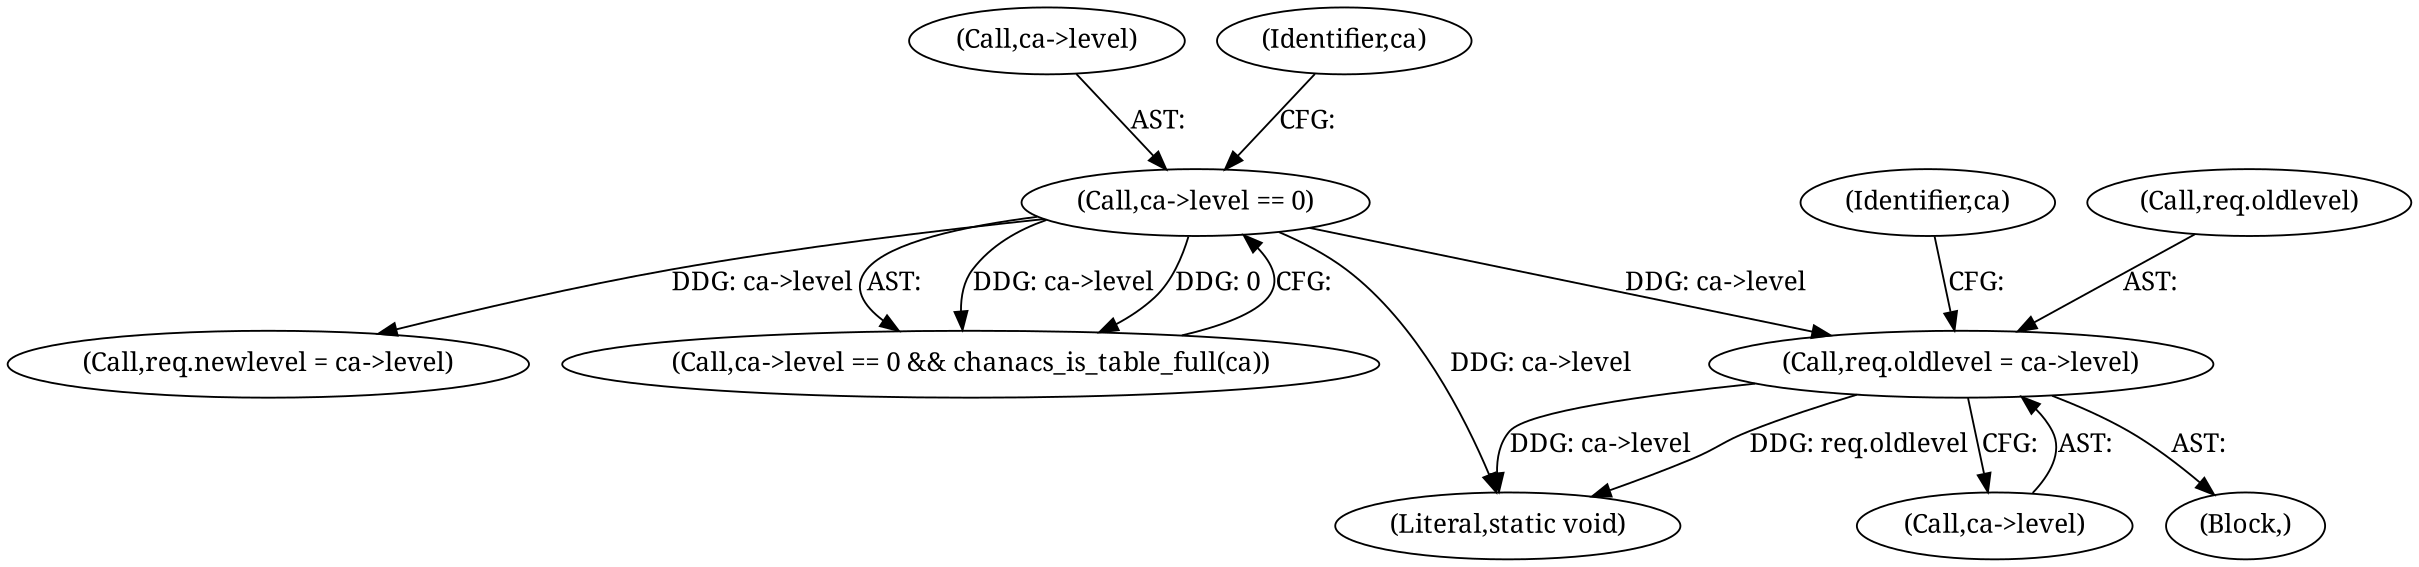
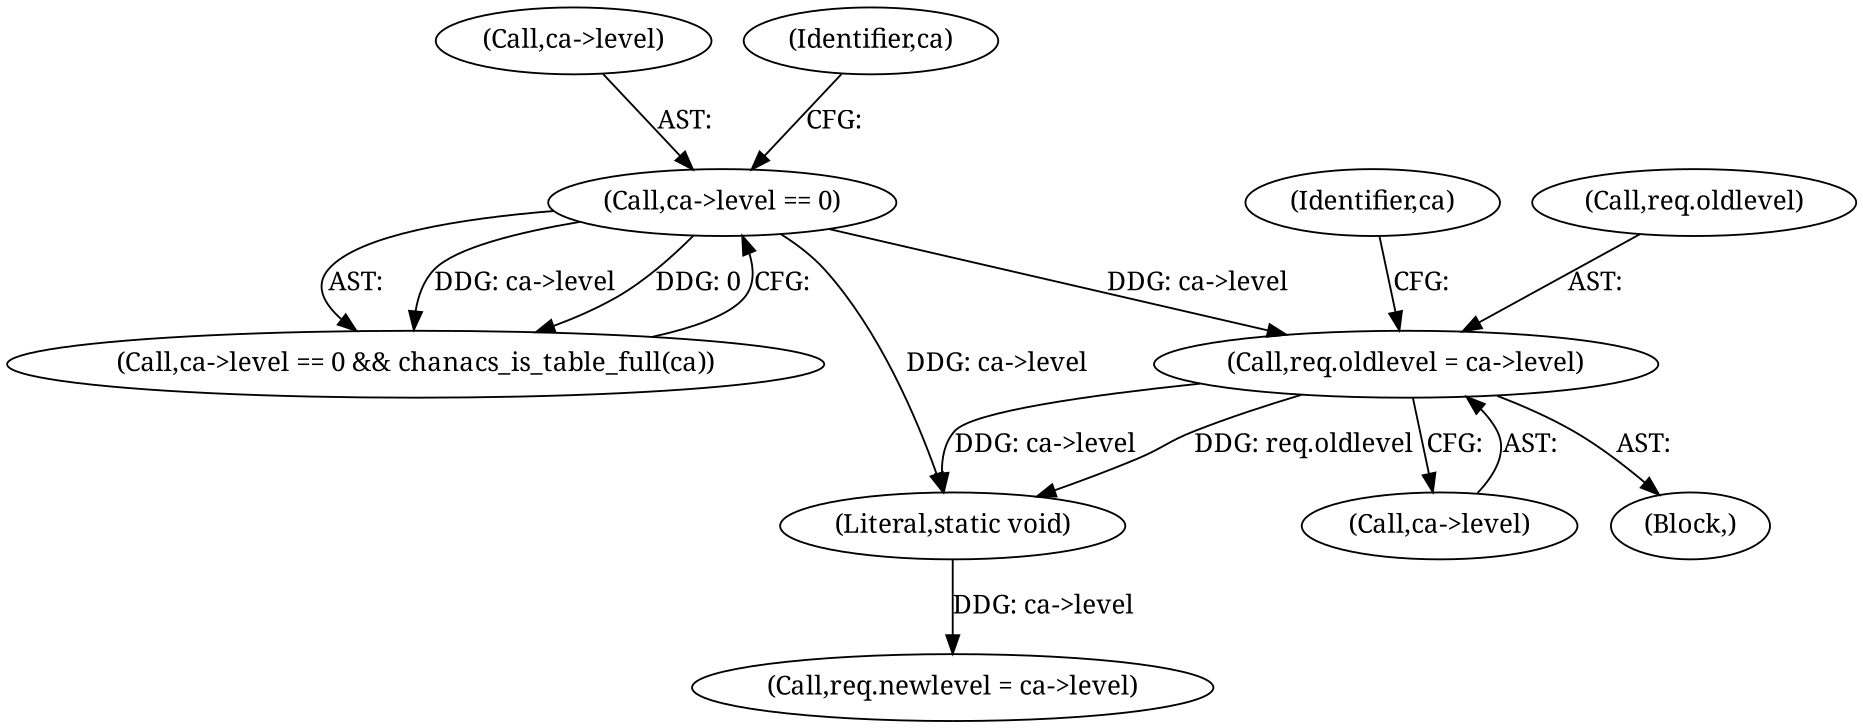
(718, 262) -> (953, 597)
